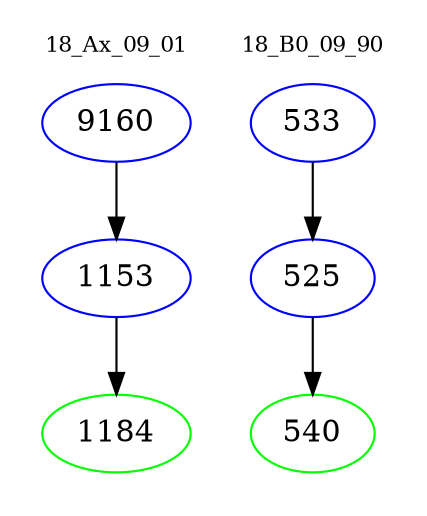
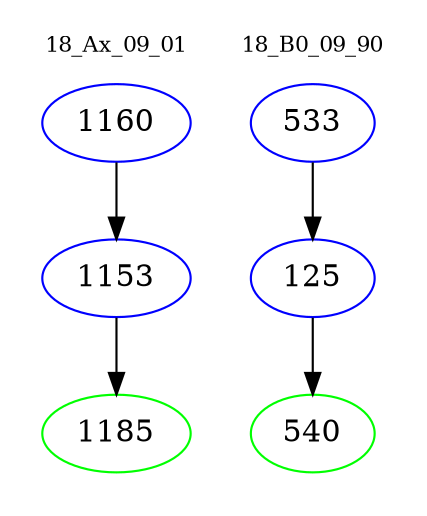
(116, 123) -> (116, 123)
(313, 278) -> (313, 278)
(116, 434) -> (116, 434)
